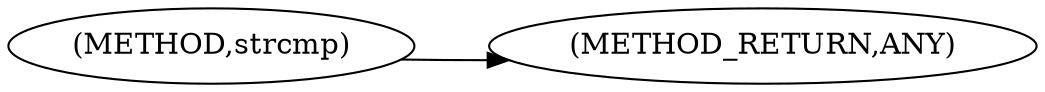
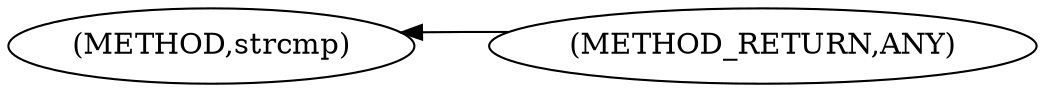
(444, 60) -> (466, 32)
